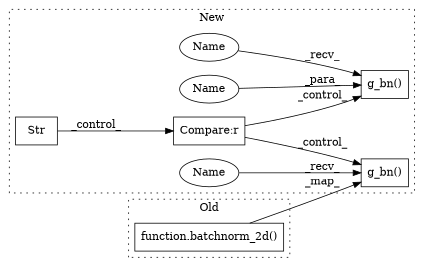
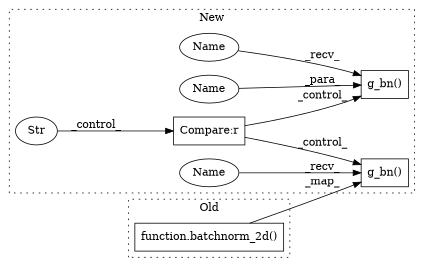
(36, 131) -> (36, 131)
